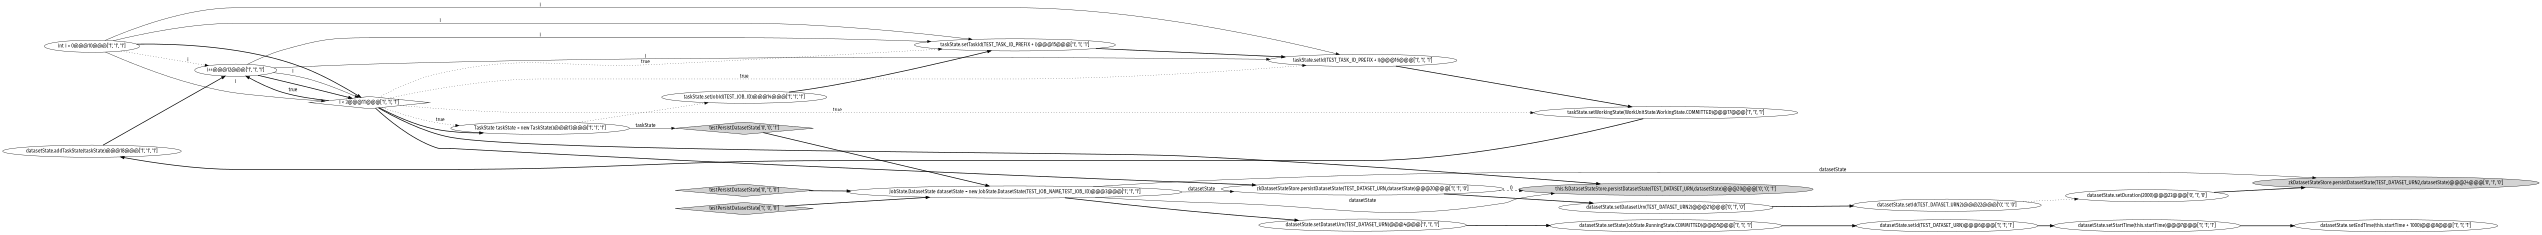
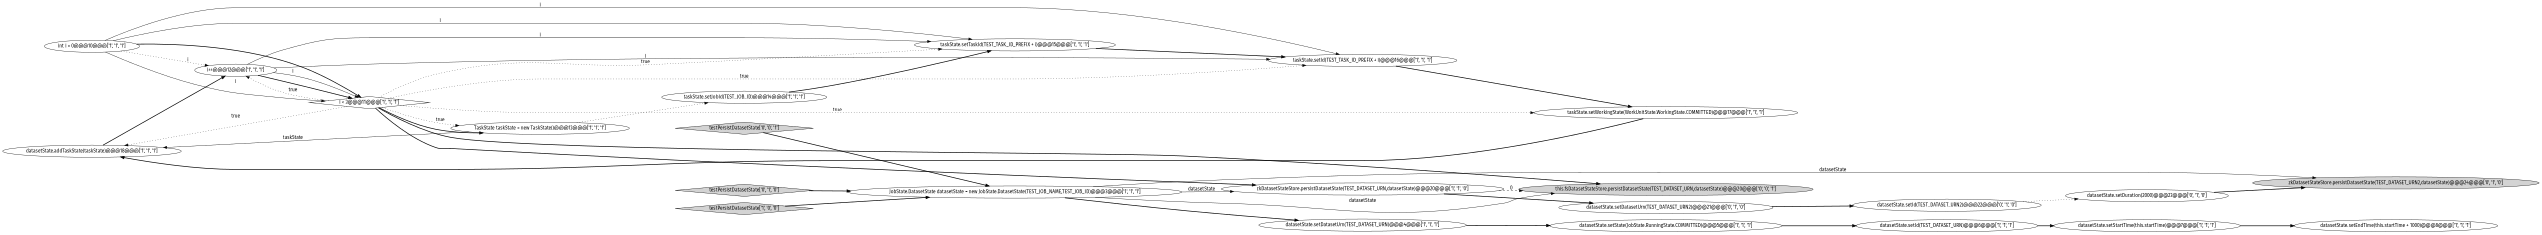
(288, 94) -> (288, 94)
none -> (238, 126)
(650, 128) -> (318, 140)
